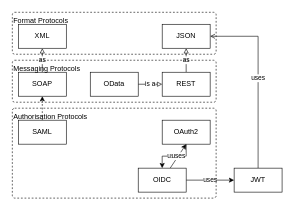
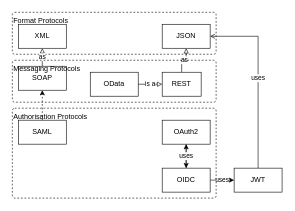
(42, 84) -> (42, 78)
(186, 84) -> (182, 84)
(162, 180) -> (186, 180)
